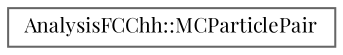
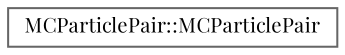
(172, 27) -> (173, 27)
